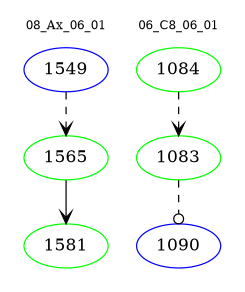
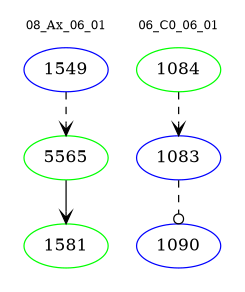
(179, 26) -> (179, 26)
(66, 158) -> (66, 158)
(179, 158) -> (179, 158)
